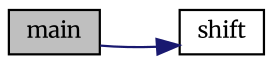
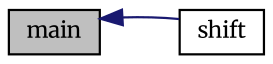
(128, 47) -> (151, 17)
